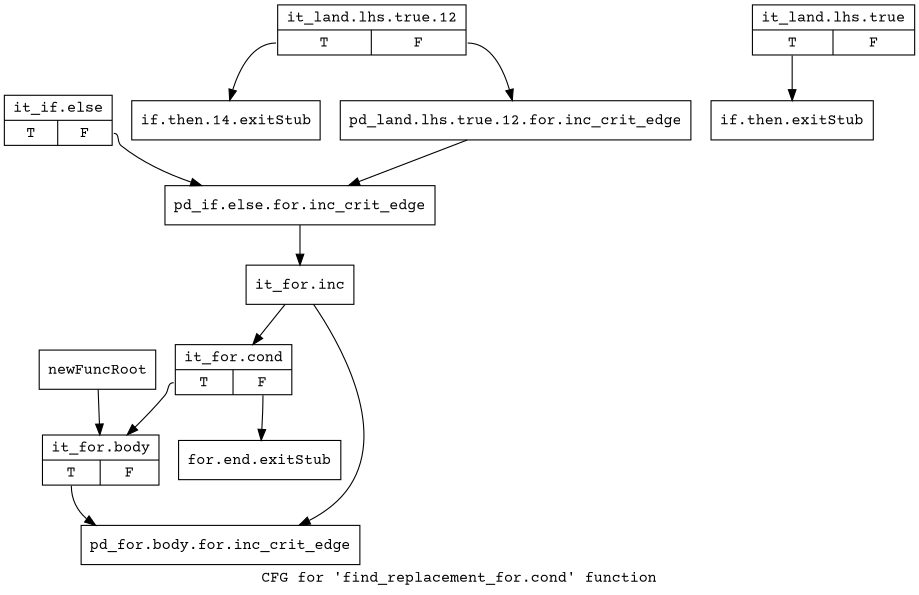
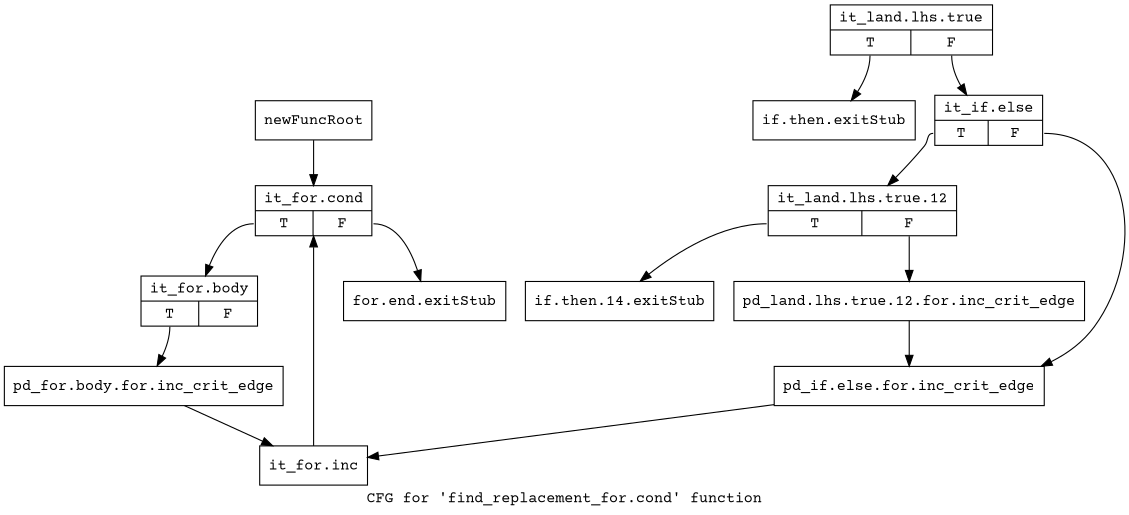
none -> (954, 71)
none -> (916, 156)
(99, 407) -> (314, 157)
(362, 418) -> (224, 423)
